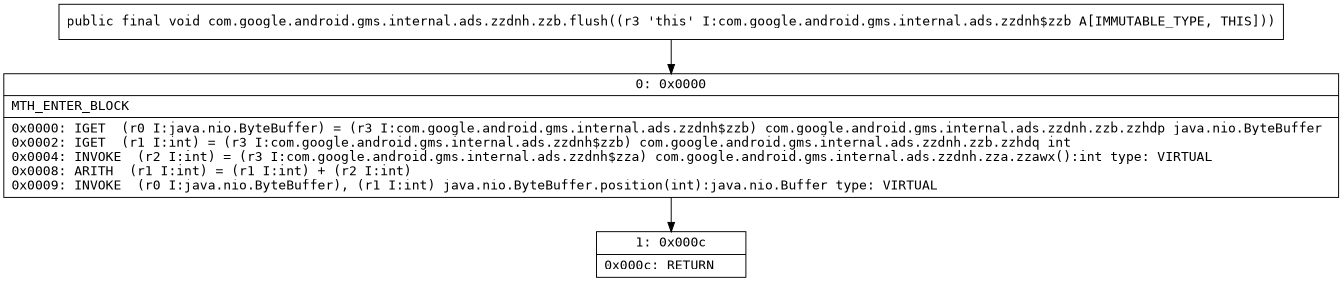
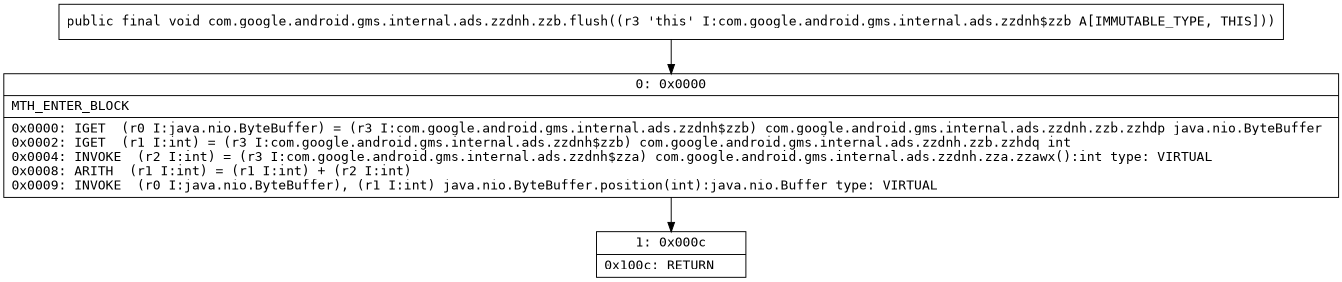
(671, 265) -> (671, 265)
